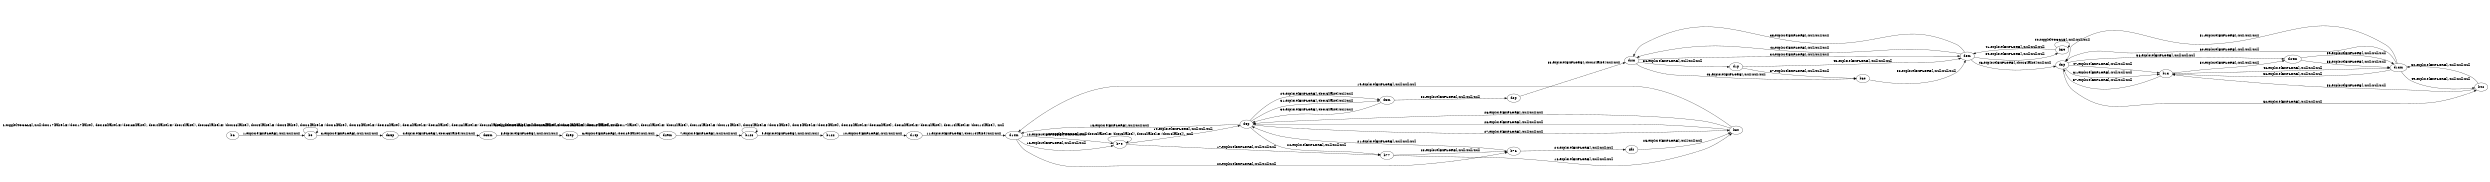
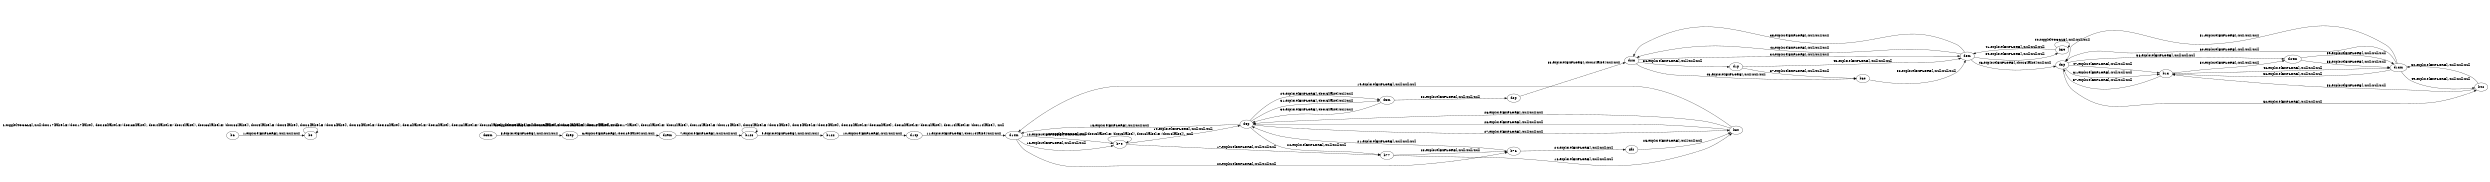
(390, 135) -> none
